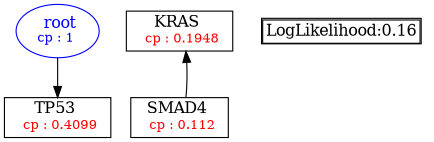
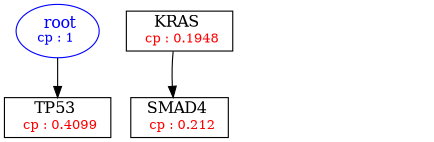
(341, 31) -> none
(187, 80) -> (172, 69)
(182, 125) -> (182, 125)
